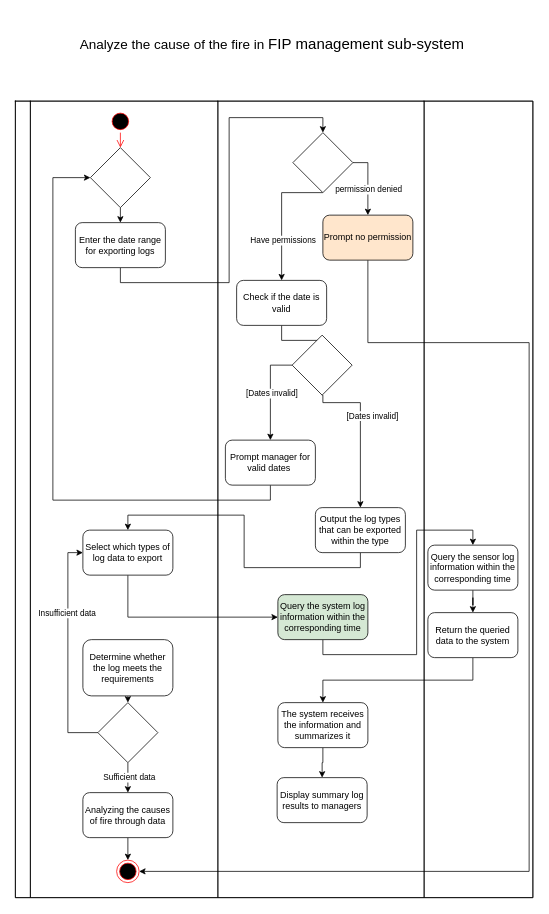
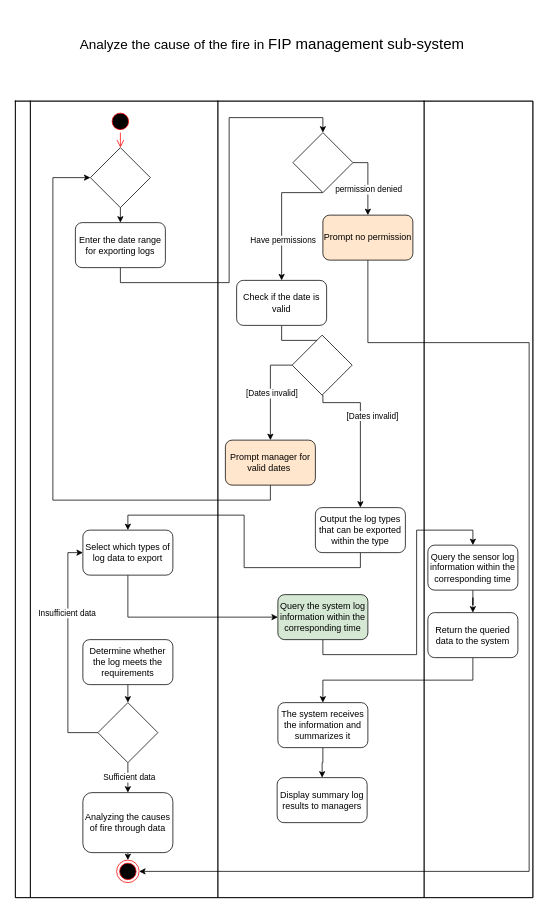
(270, 462) -> (270, 462)
(128, 668) -> (128, 662)
(128, 815) -> (128, 822)
